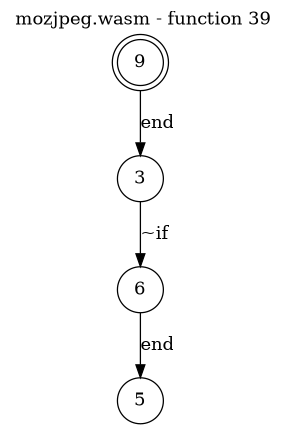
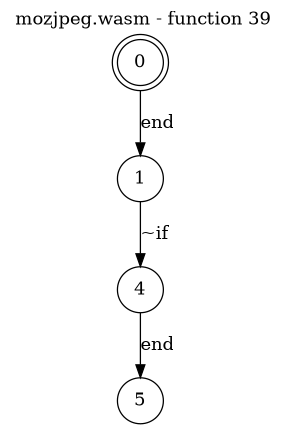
(140, 63) -> (140, 63)
(140, 179) -> (140, 179)
(140, 290) -> (140, 290)
